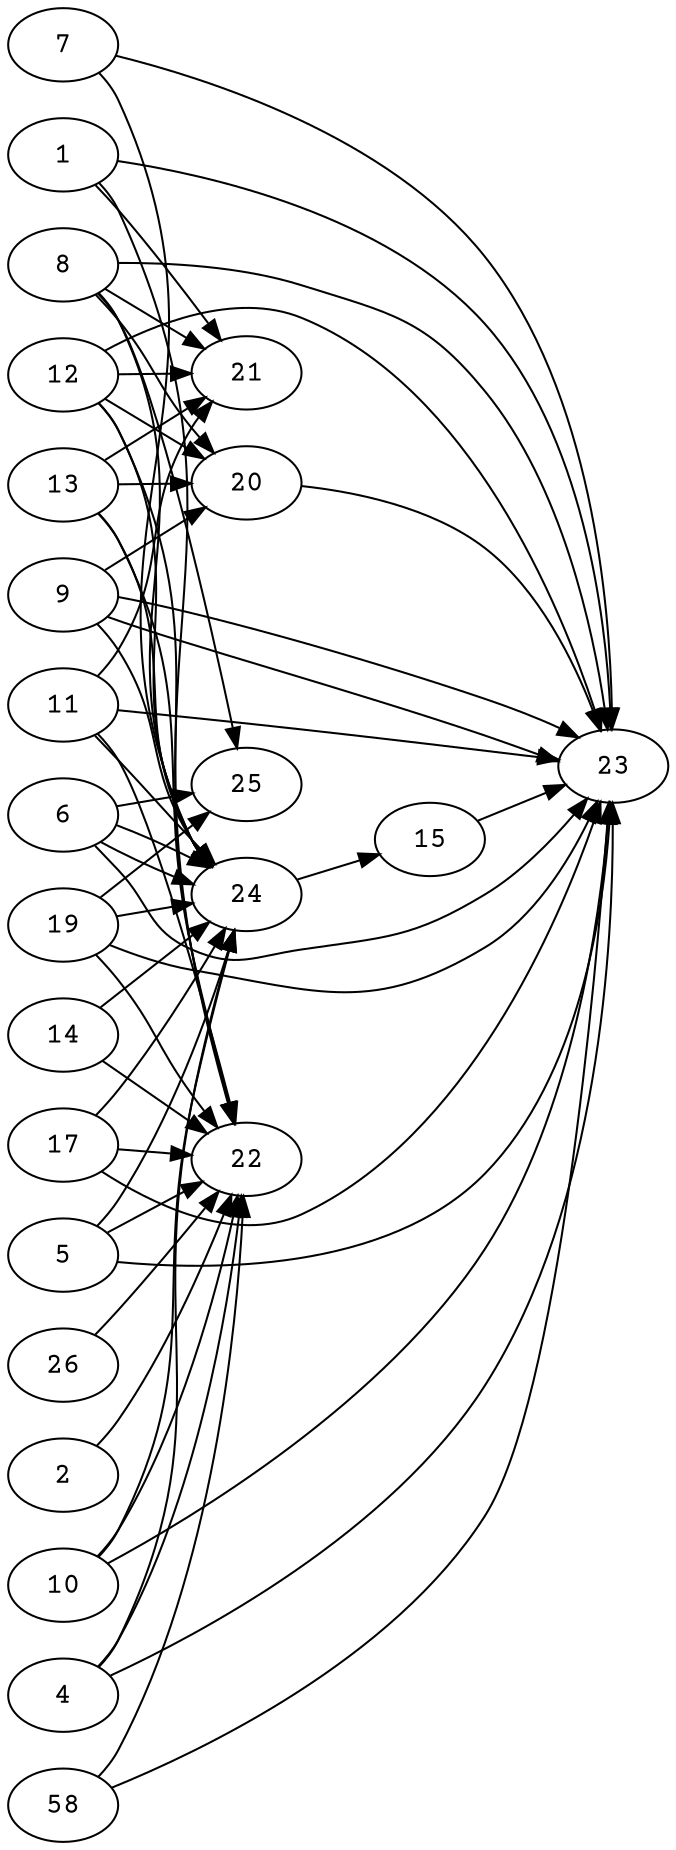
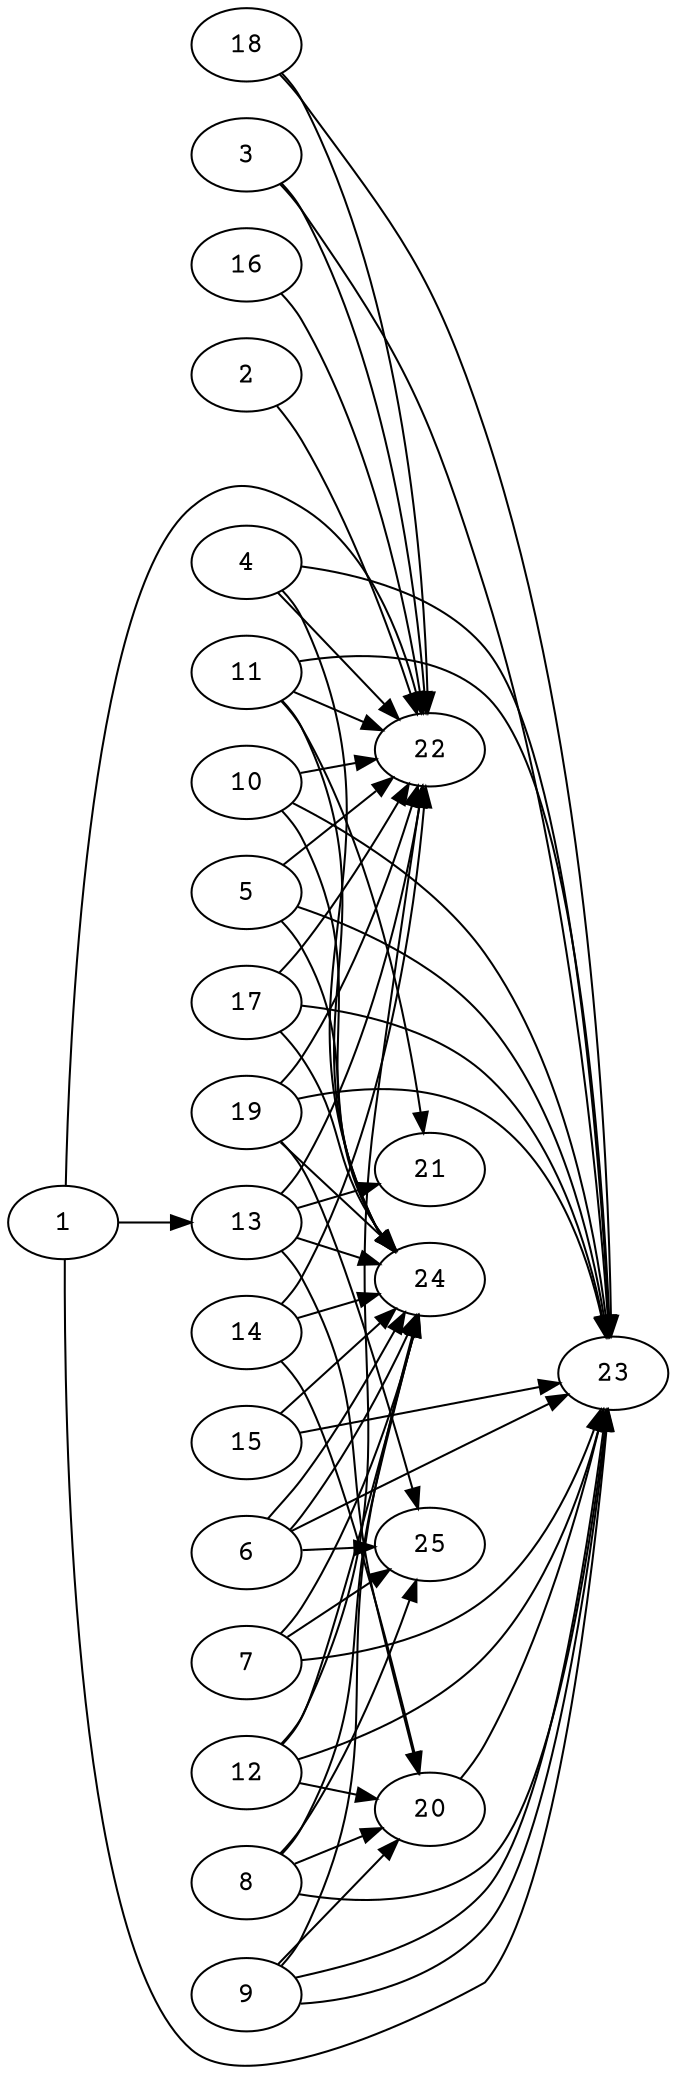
none -> (247, 155)
(148, 246) -> (145, 1223)
(144, 312) -> none
(145, 374) -> none
(329, 870) -> (325, 1373)
(63, 1365) -> (247, 265)
none -> (361, 1552)
none -> (324, 1613)
(63, 1805) -> (247, 45)
